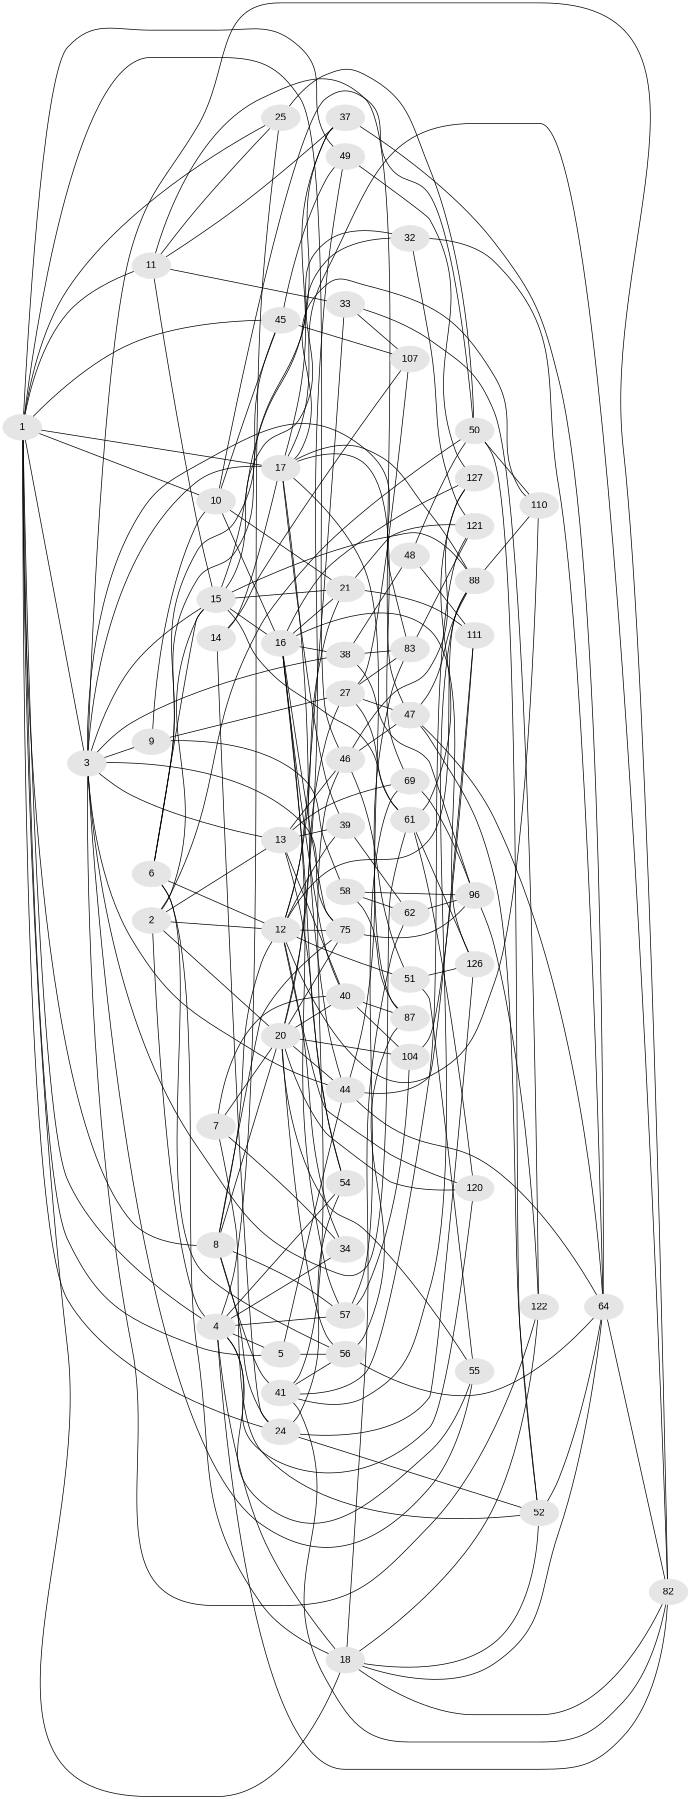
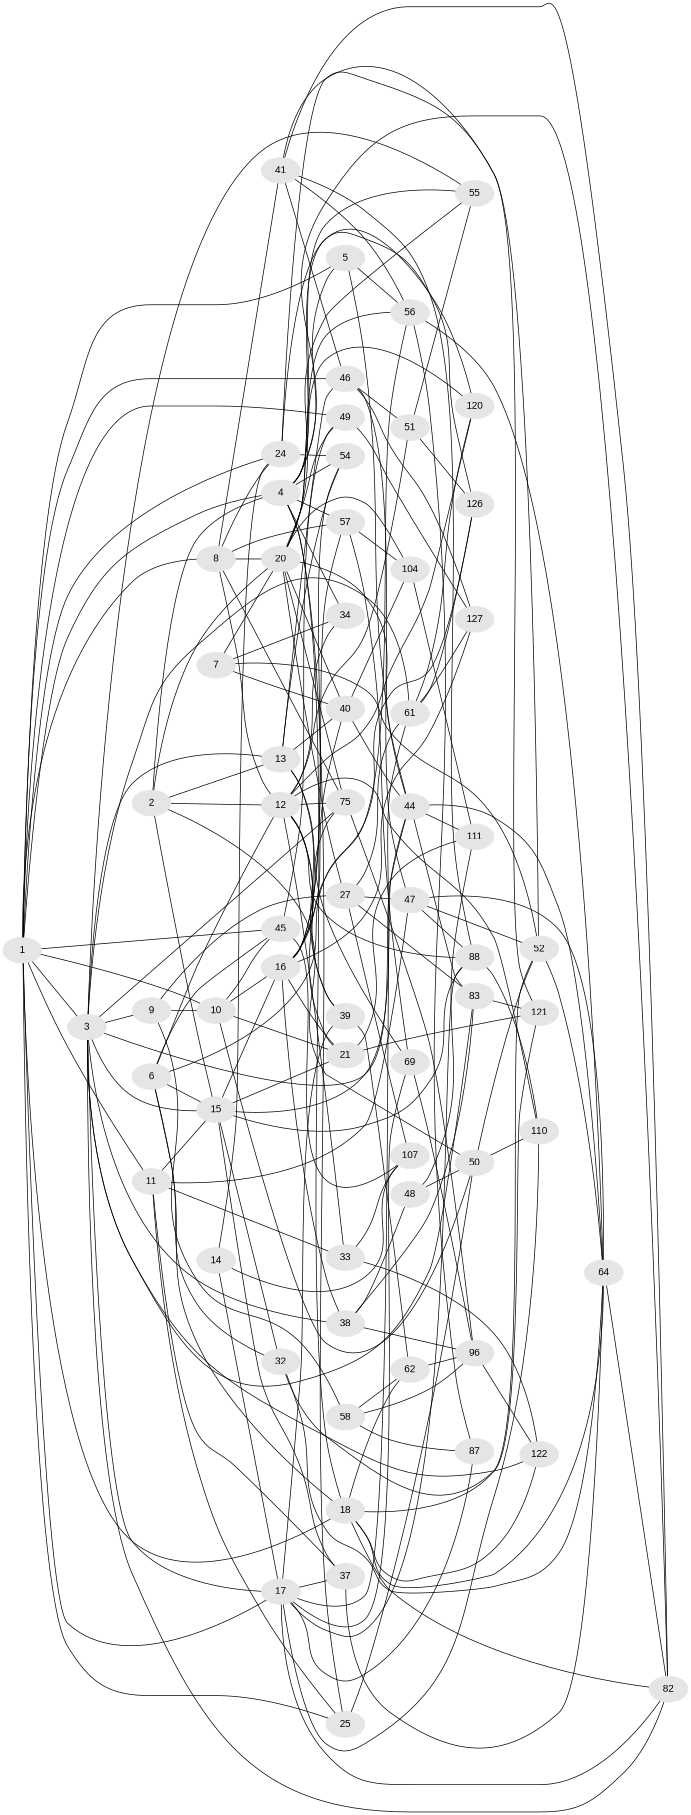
(376, 1007) -> (369, 750)
